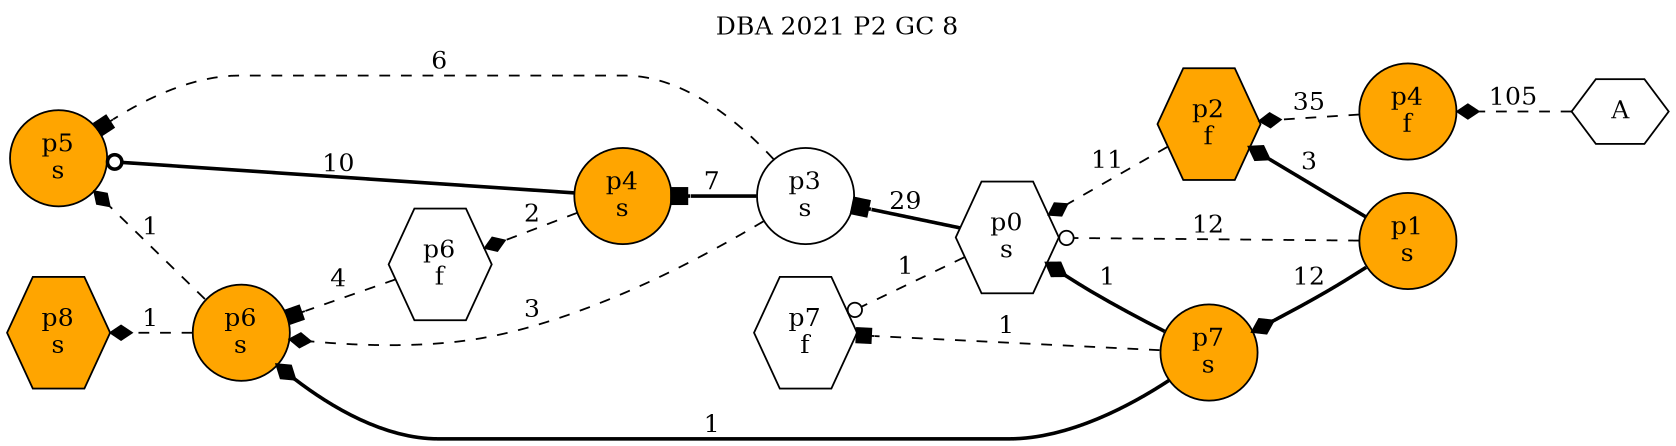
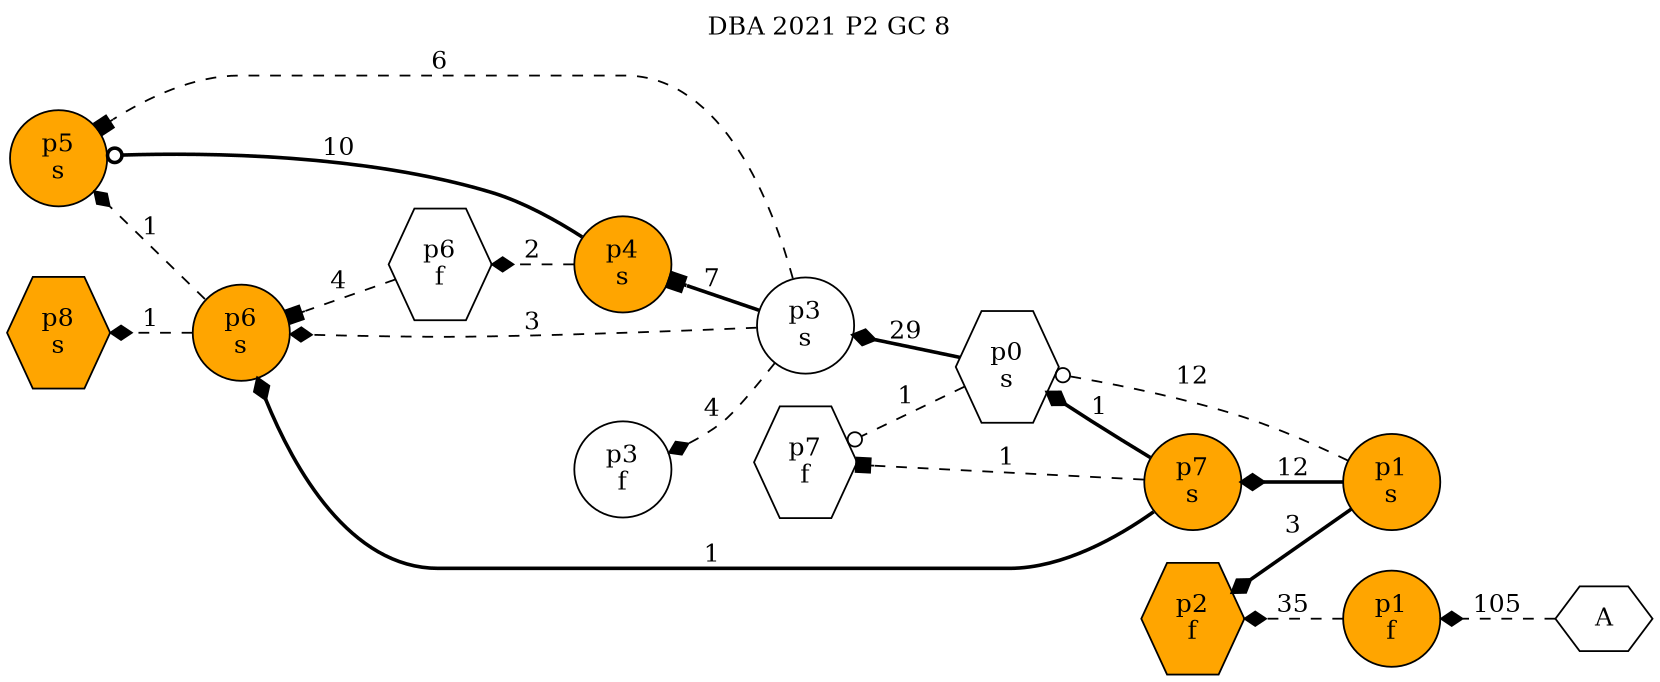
(1408, 112) -> (1392, 619)
(1118, 175) -> none
(916, 219) -> (917, 349)
none -> (623, 469)
